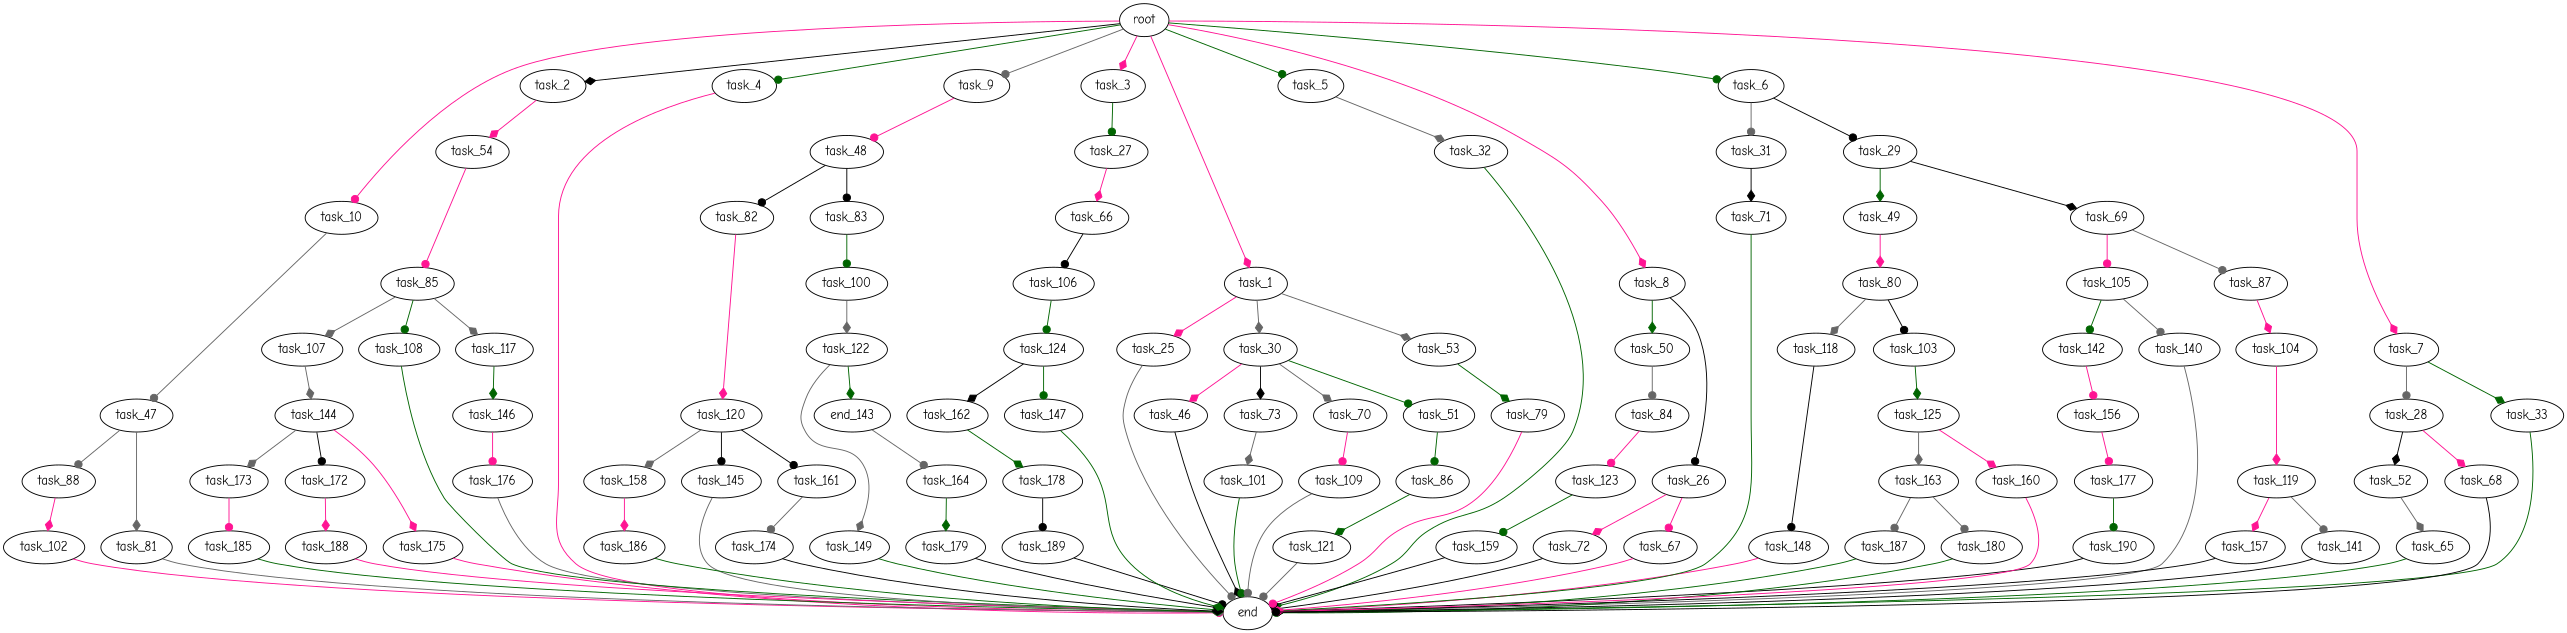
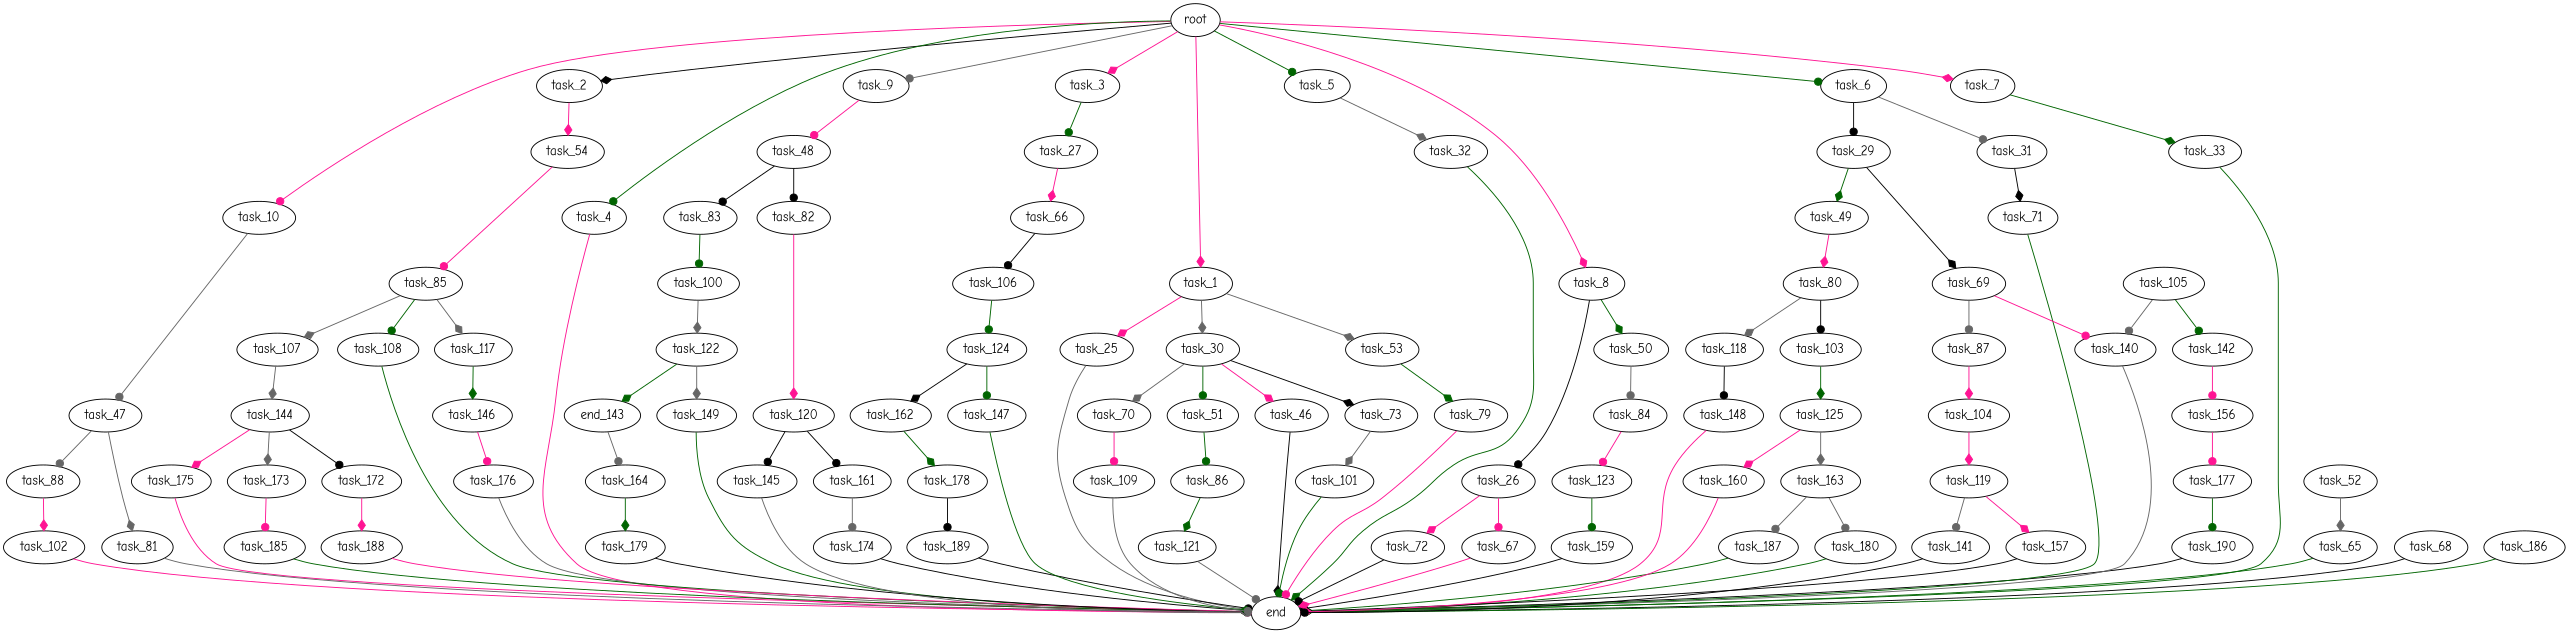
(2107, 247) -> (2038, 315)
(2406, 416) -> none
(624, 481) -> none
